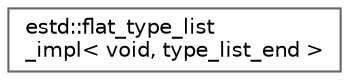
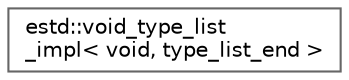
(175, 40) -> (175, 40)
